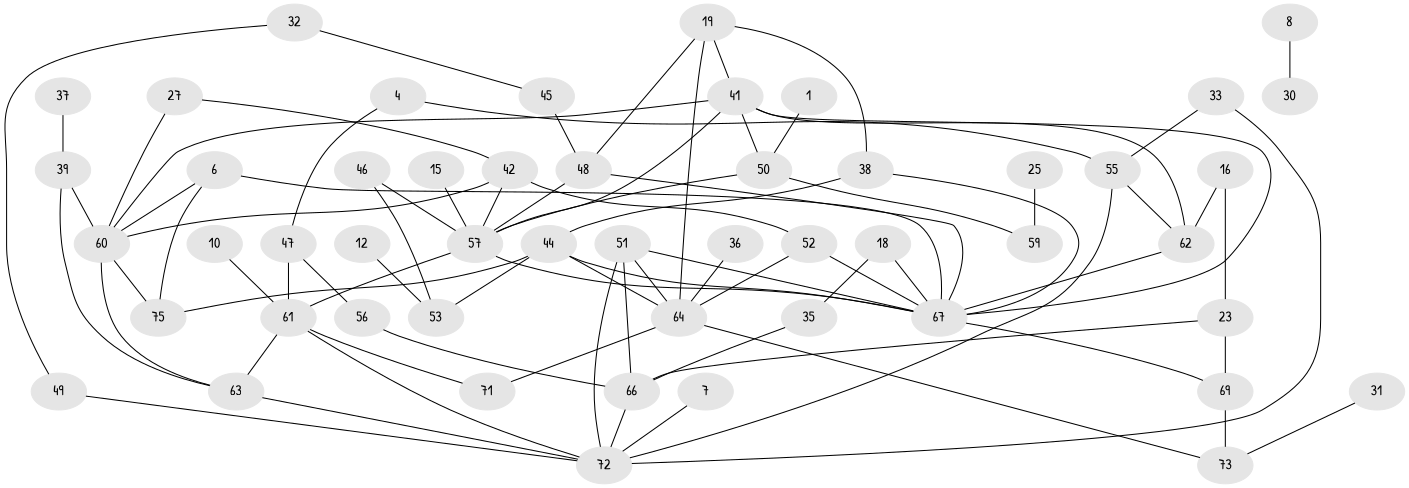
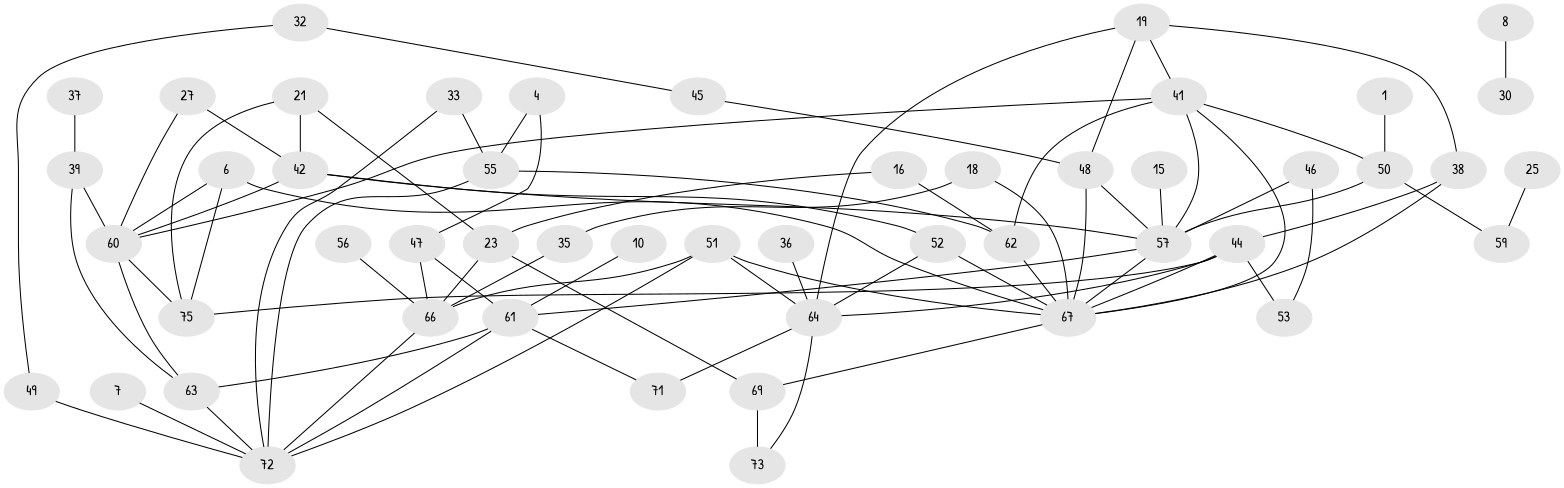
none -> (300, 96)
(362, 244) -> none
(325, 281) -> (424, 281)
(1377, 392) -> none
